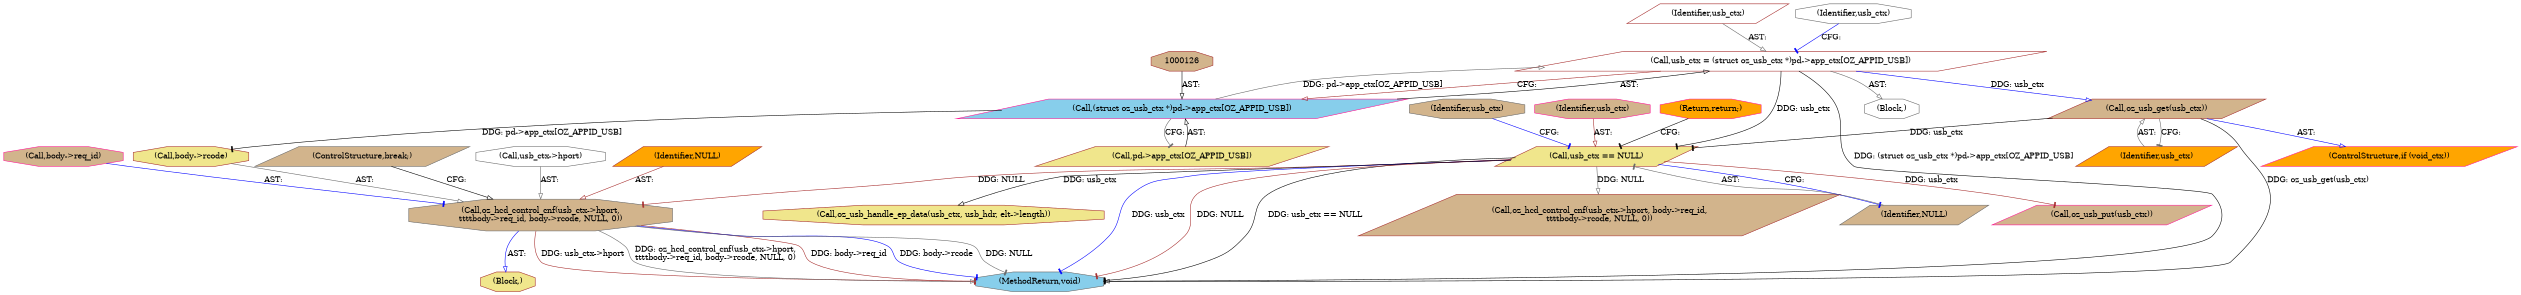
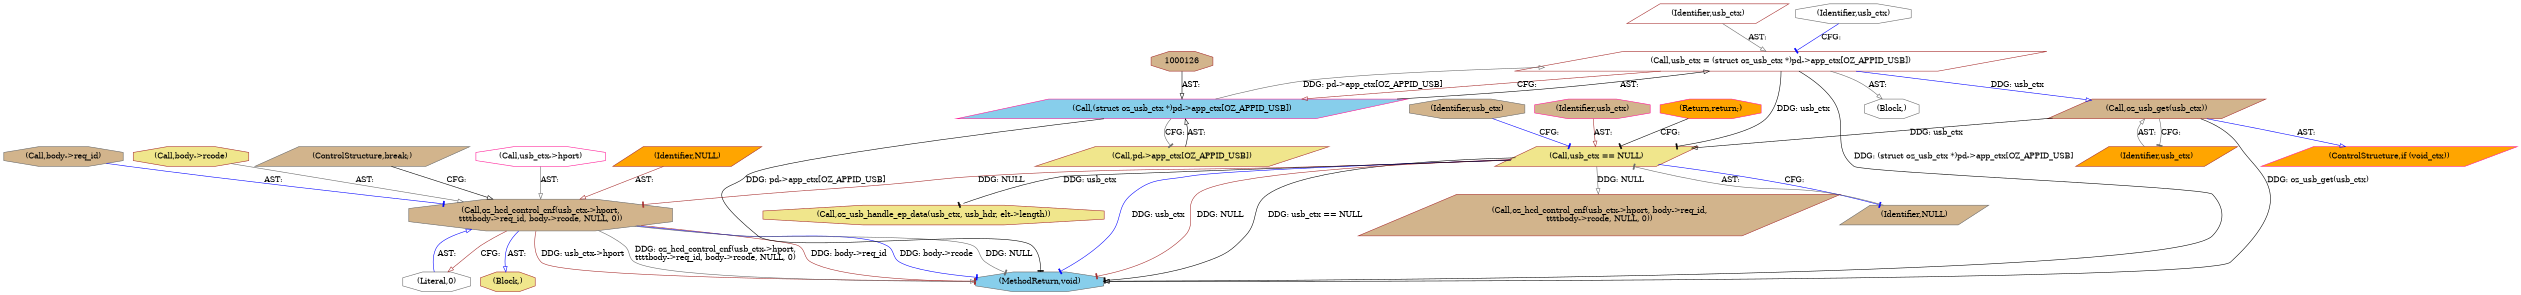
(617, 122) -> (735, 183)
(1874, 133) -> (1874, 133)
(63, 157) -> (63, 157)
(541, 157) -> (541, 157)
(1139, 173) -> (1139, 173)
(2102, 215) -> none
(1762, 279) -> (1762, 279)
none -> (437, 282)
